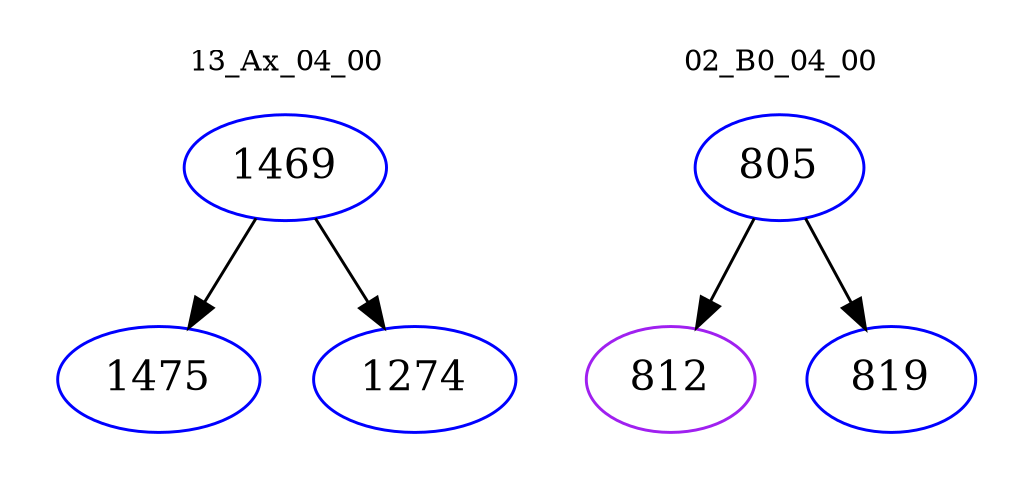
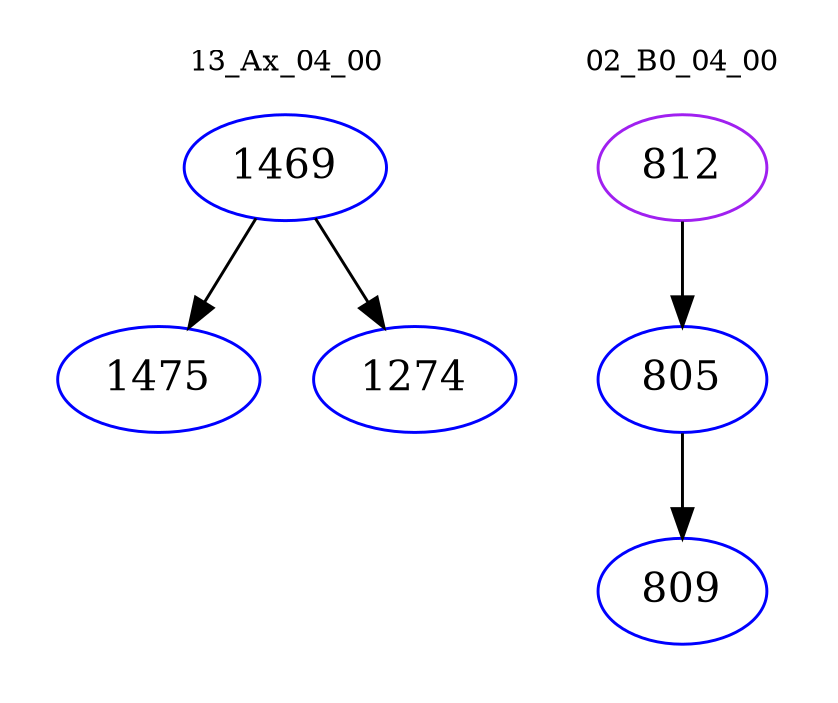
(732, 260) -> (682, 259)
(891, 379) -> (682, 591)
